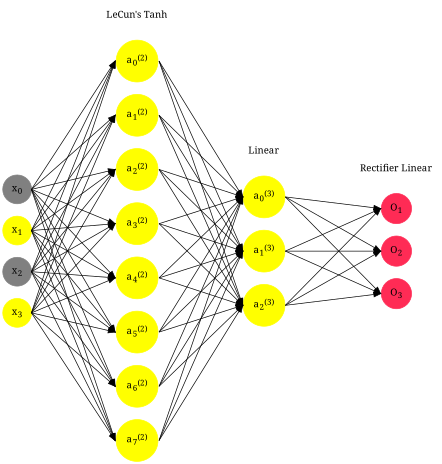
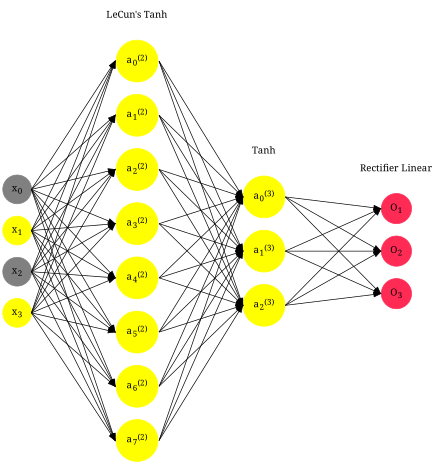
(264, 151) -> (264, 151)
